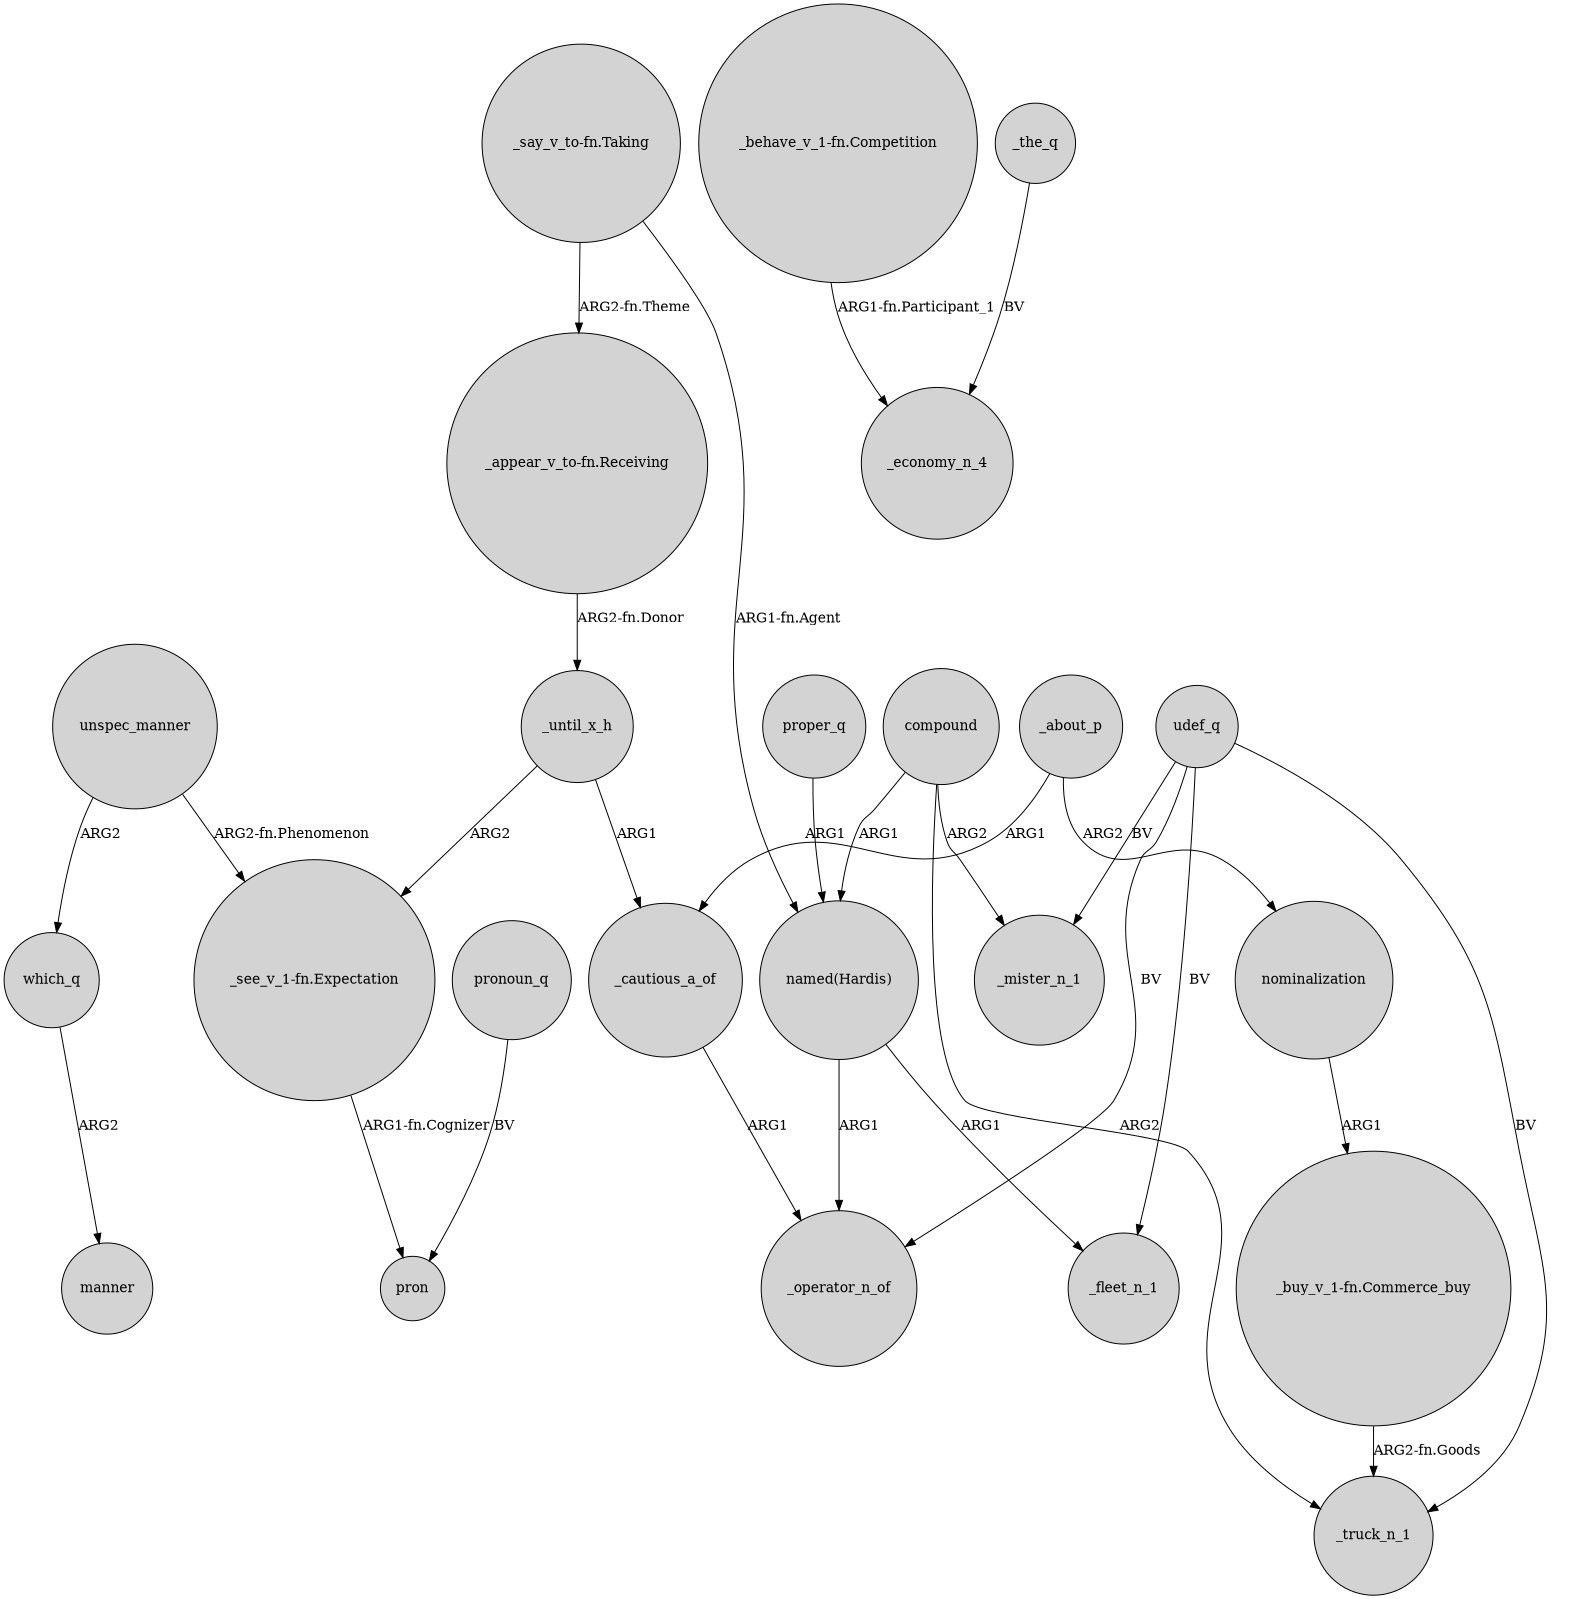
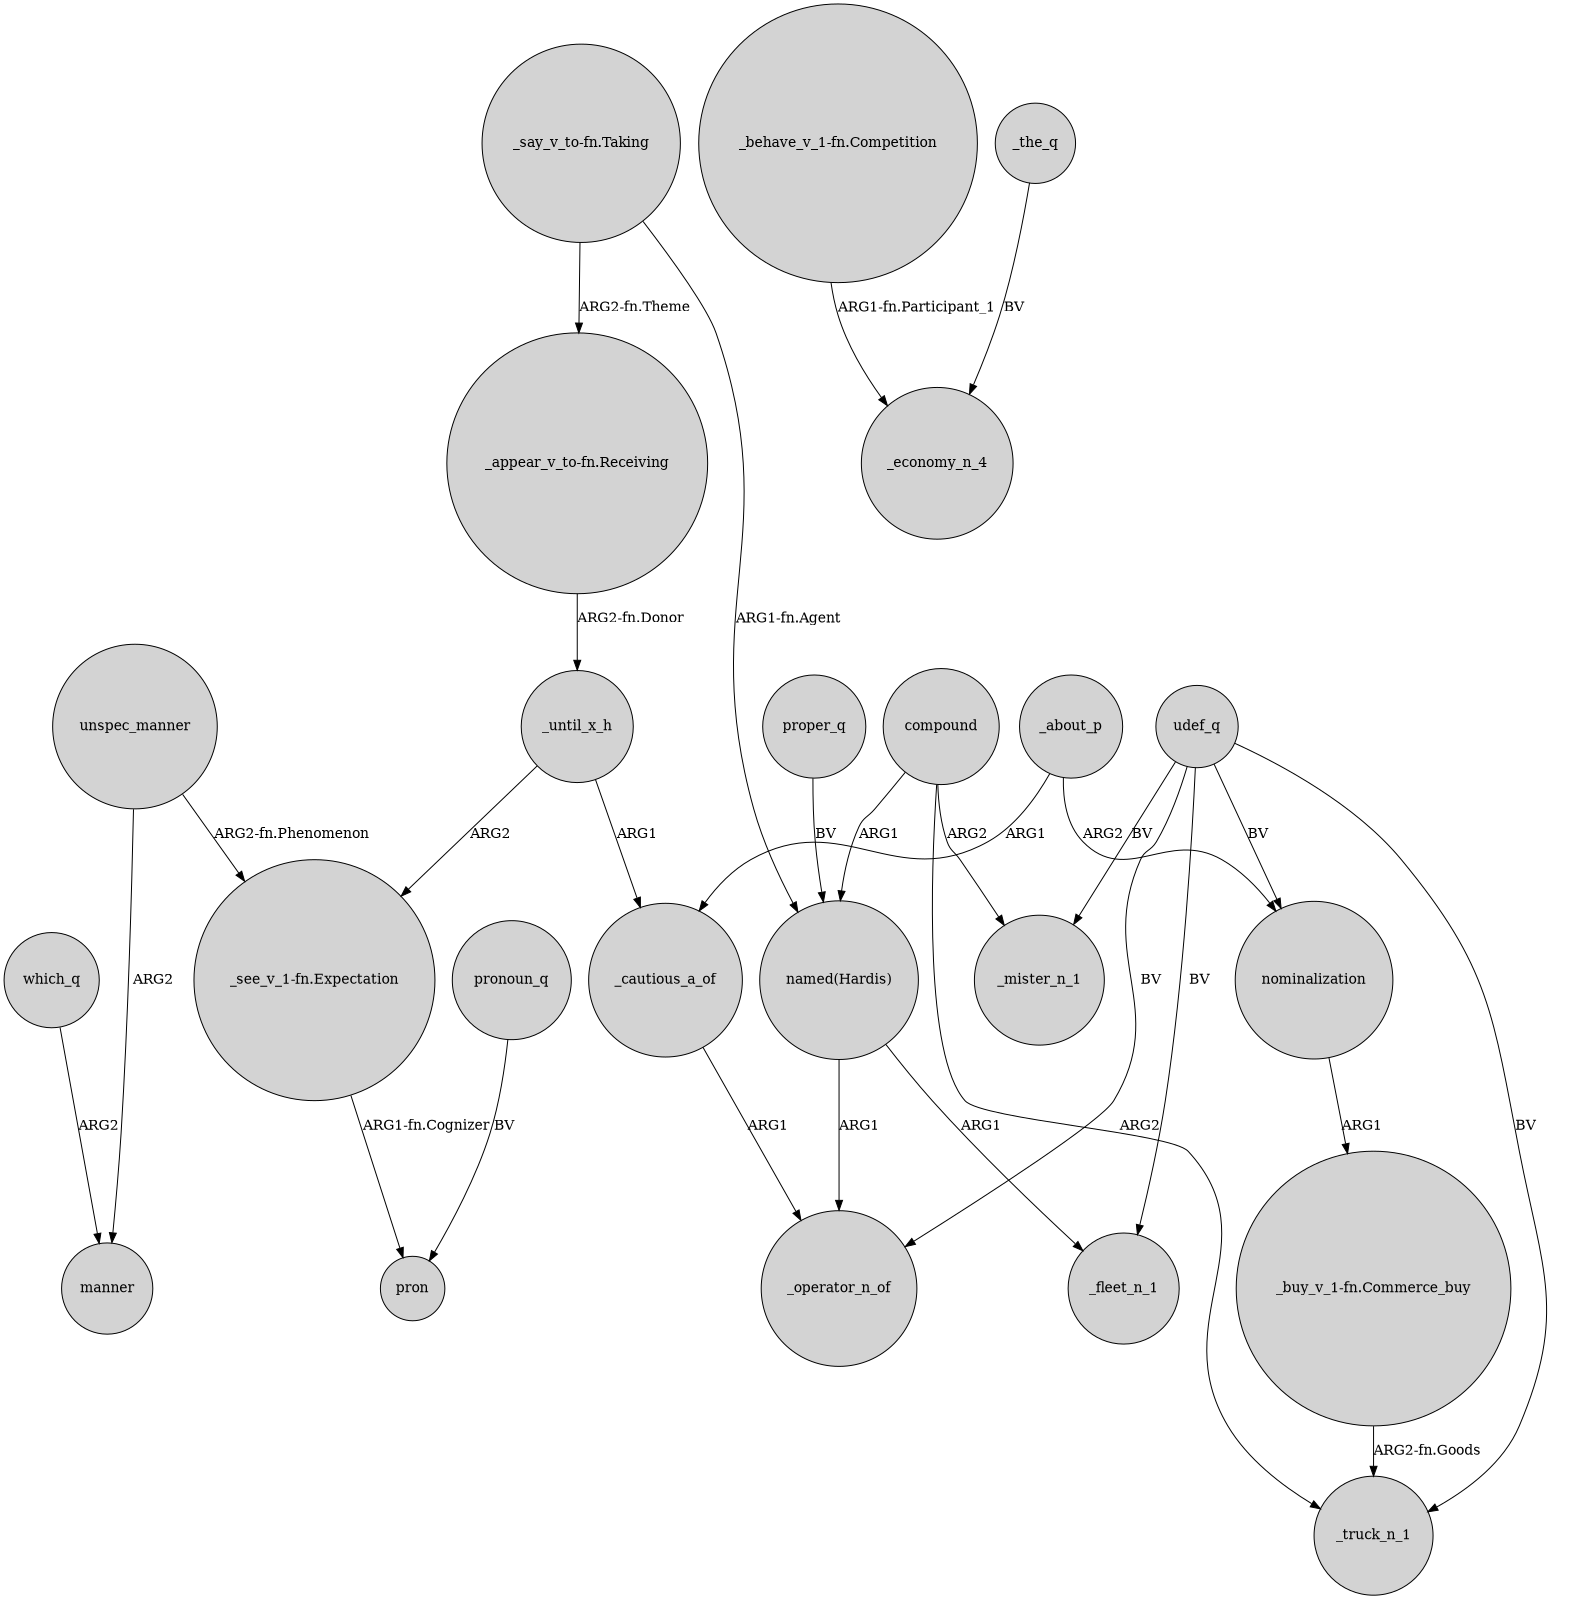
none -> (1245, 832)
(826, 834) -> (826, 834)
(71, 859) -> (127, 1021)
